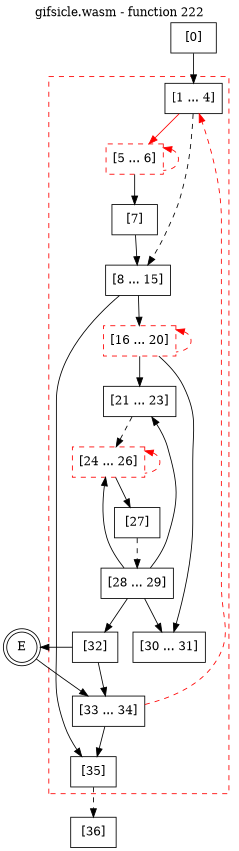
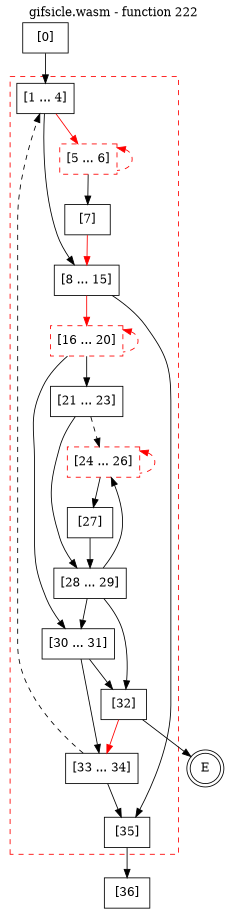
(183, 189) -> (47, 188)
(136, 246) -> (87, 246)
(139, 306) -> (87, 306)
(221, 434) -> (18, 447)
(176, 497) -> (51, 488)
(137, 549) -> (90, 549)
none -> (98, 671)
(101, 675) -> (114, 732)
(62, 678) -> (89, 702)
(93, 799) -> (127, 860)
